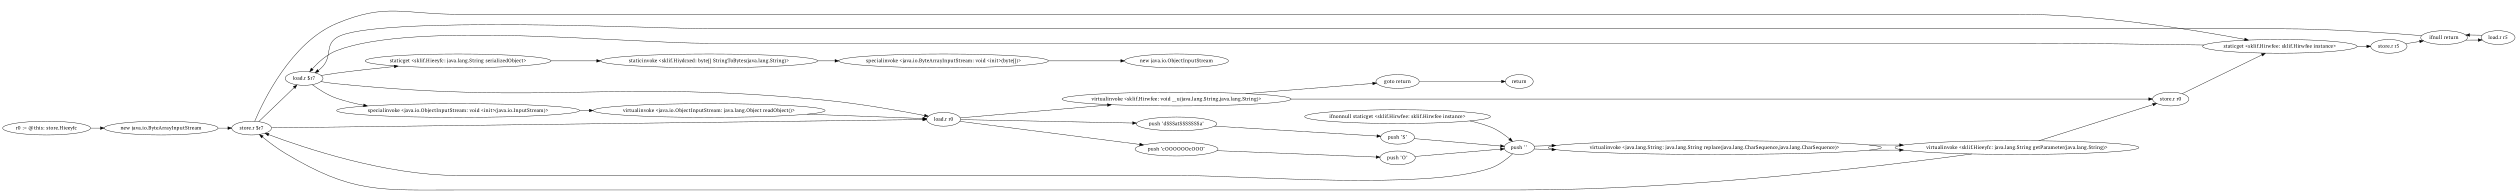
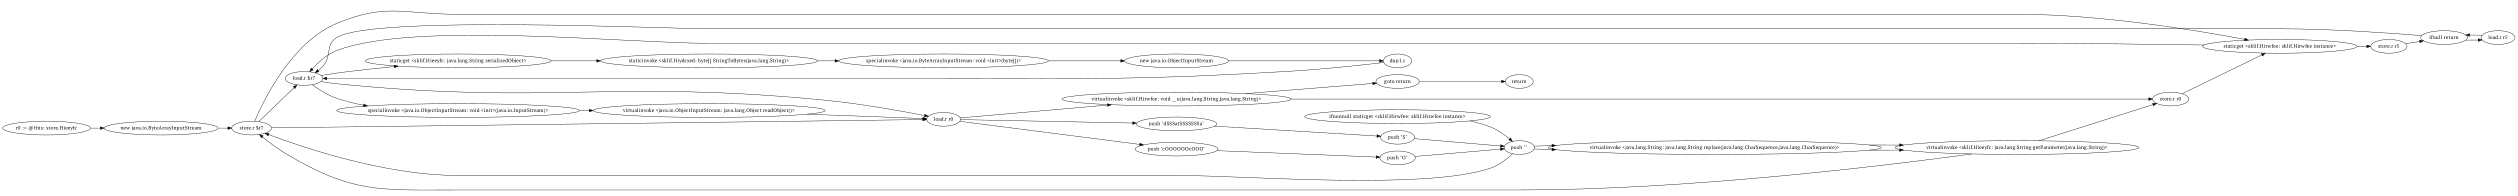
none -> (1398, 61)
